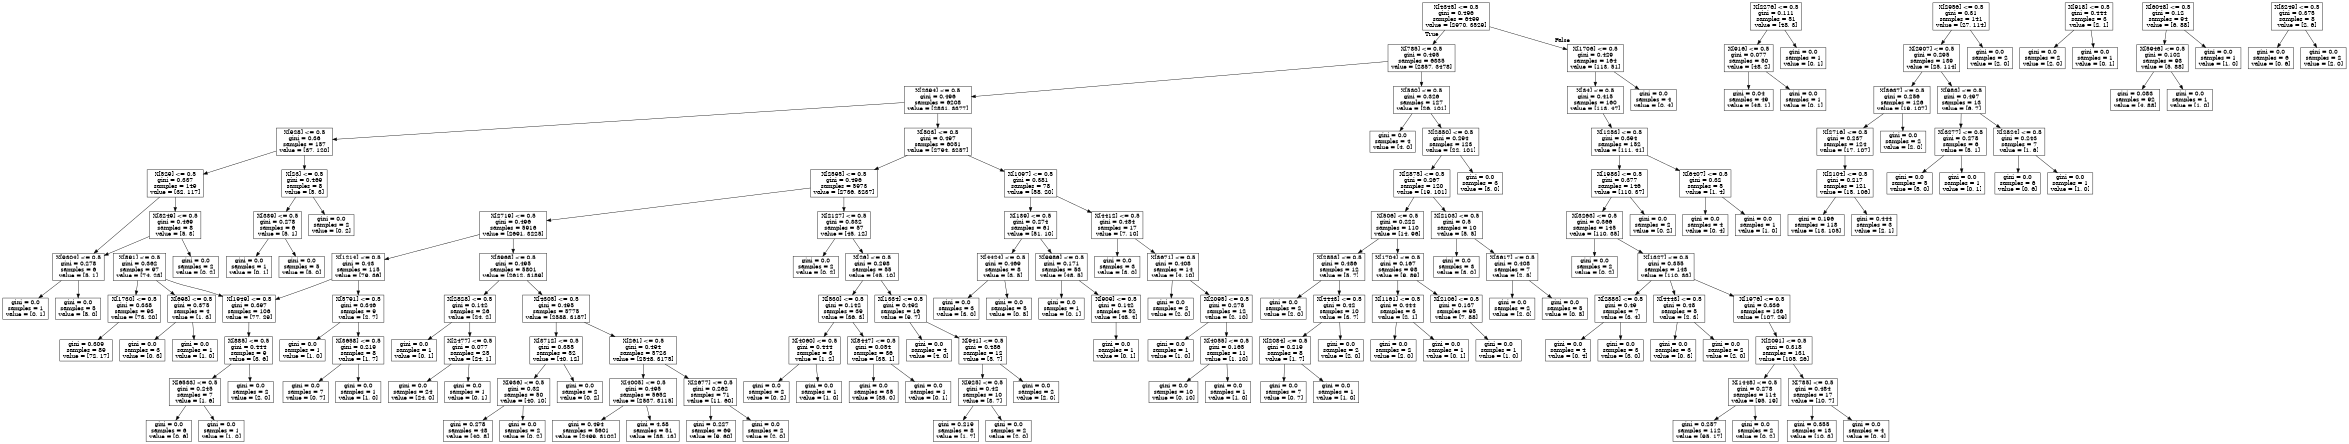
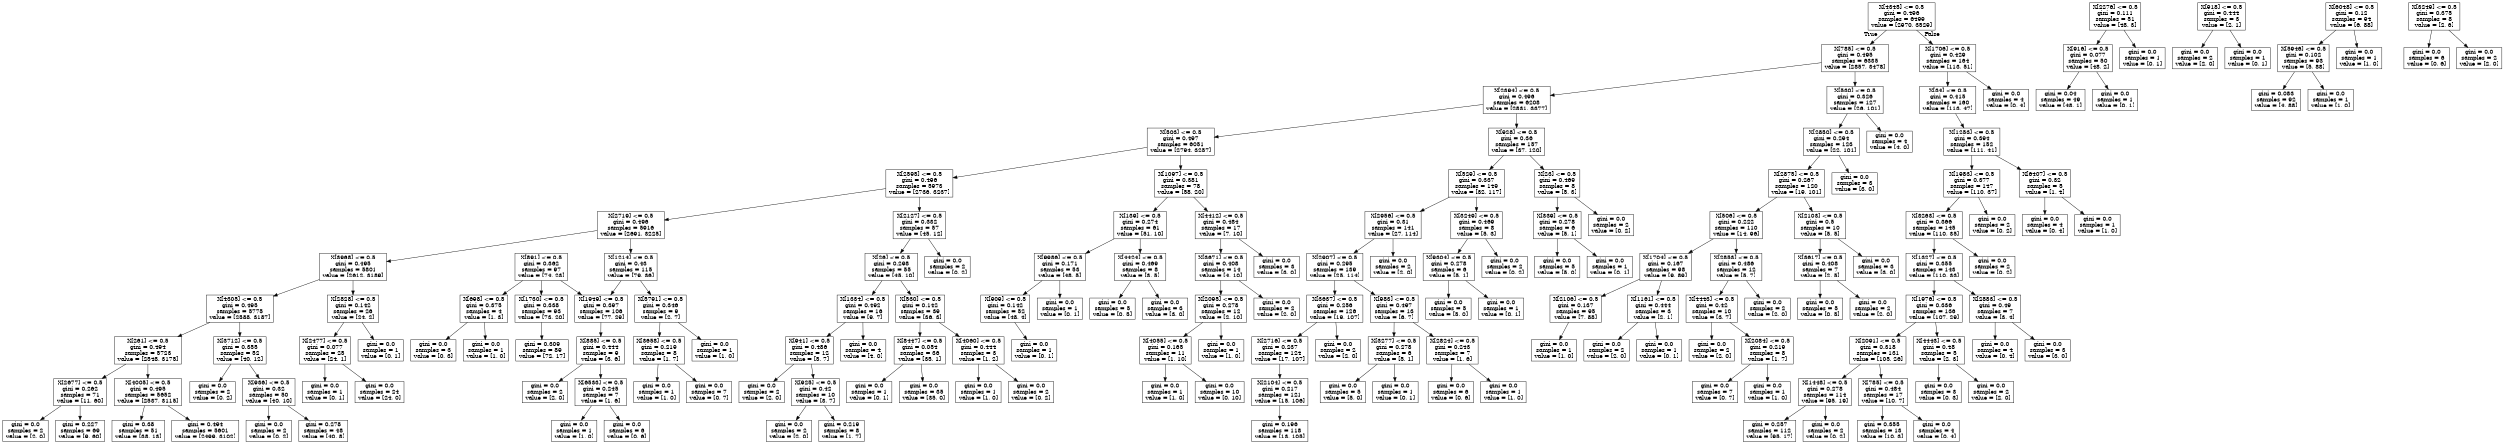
(1619, 183) -> (1972, 183)
(128, 224) -> (1437, 203)
(1874, 225) -> none
(1672, 286) -> (1936, 327)
(653, 431) -> (138, 431)
